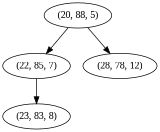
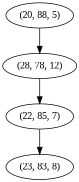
(59, 38) -> (40, 88)
